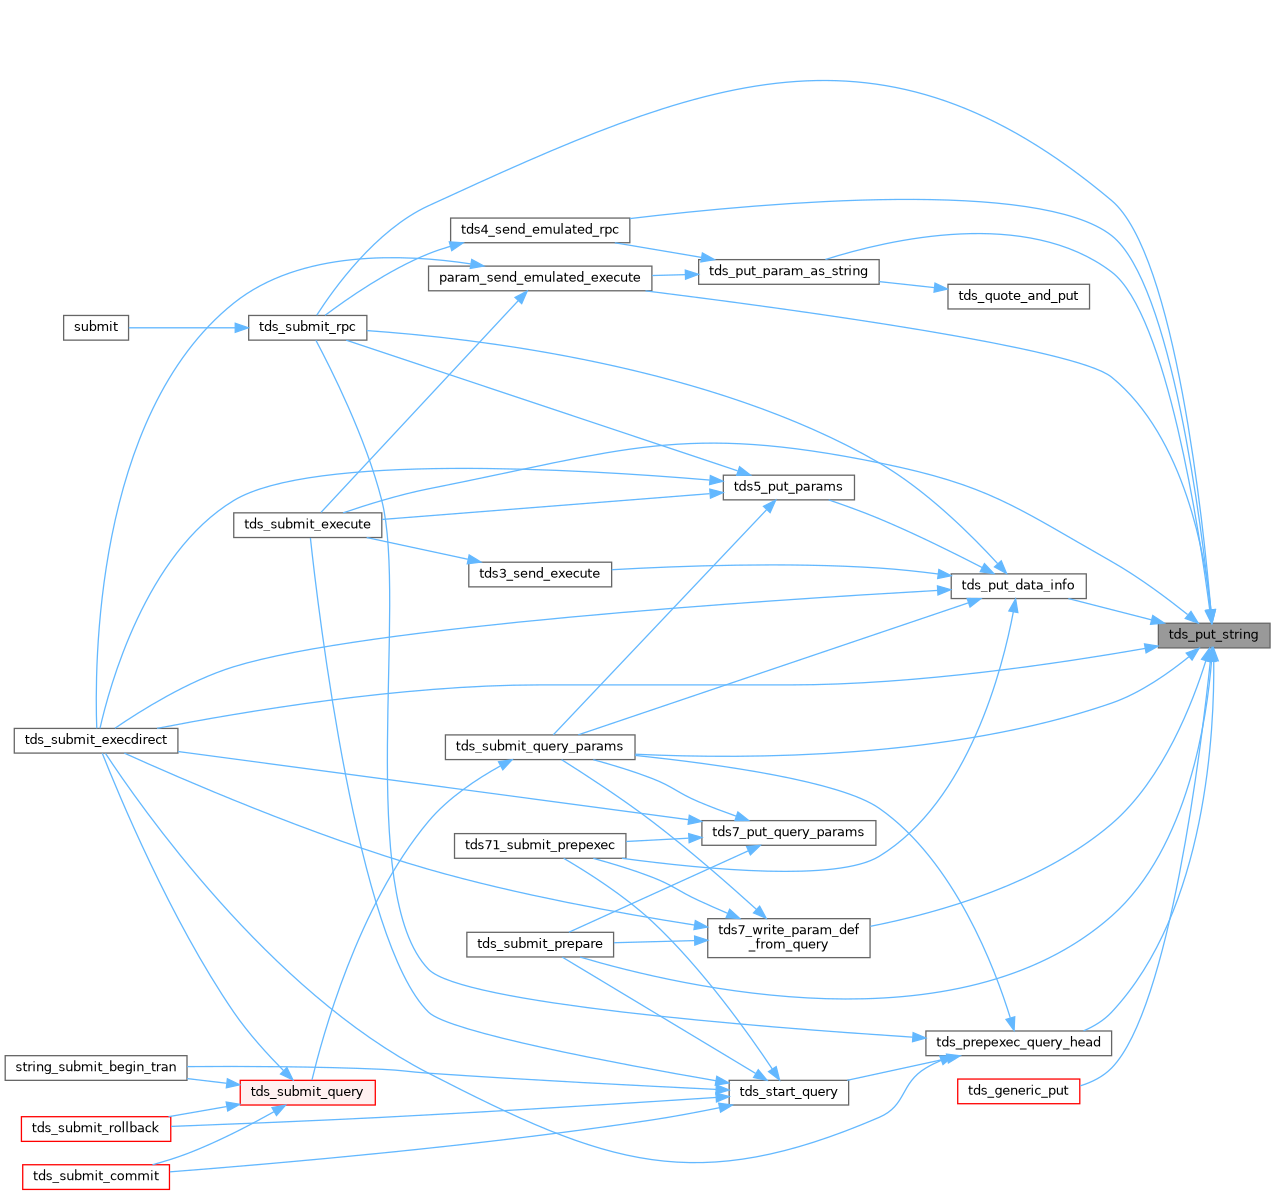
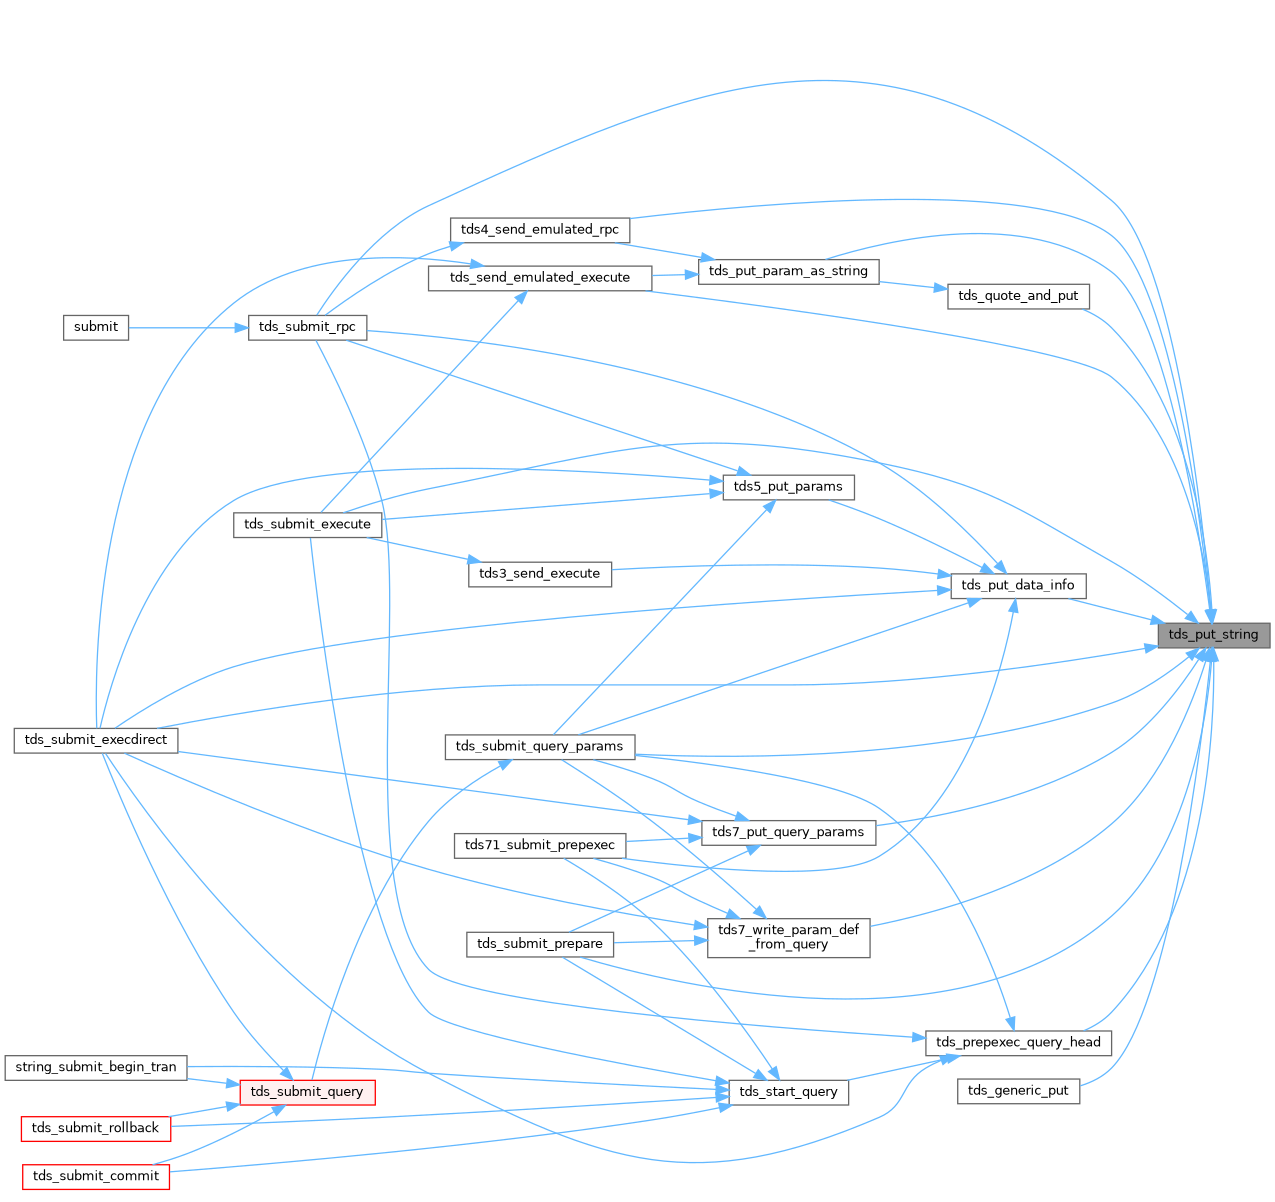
(540, 278) -> (540, 278)
none -> (1163, 404)
none -> (1058, 779)
(1019, 1091) -> (1019, 1091)
